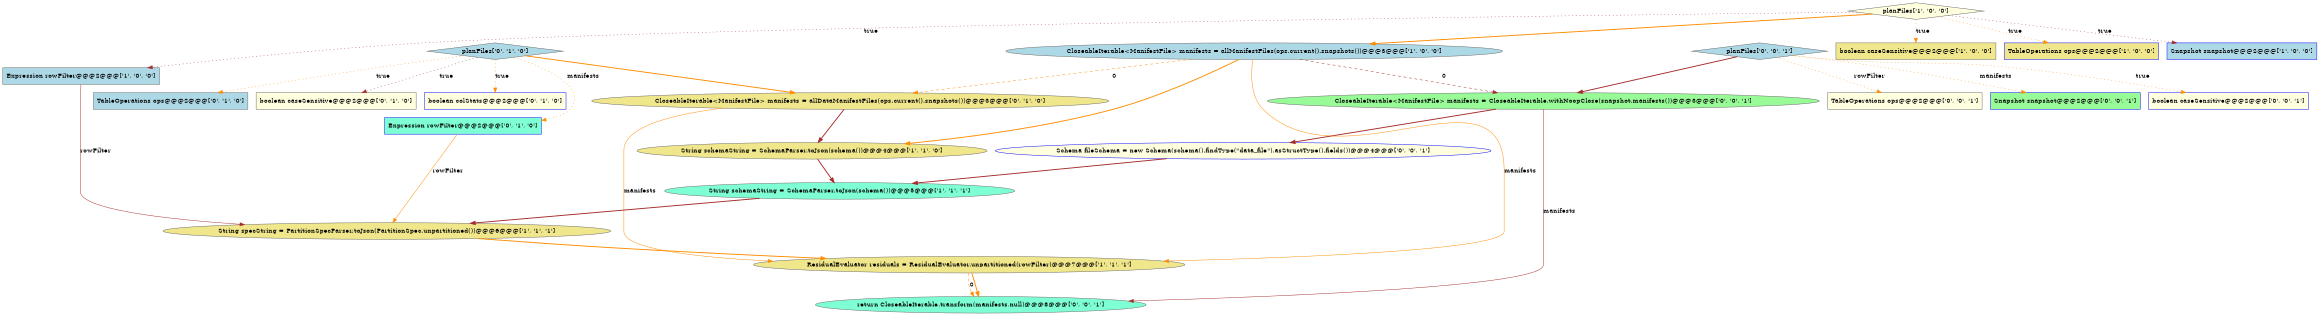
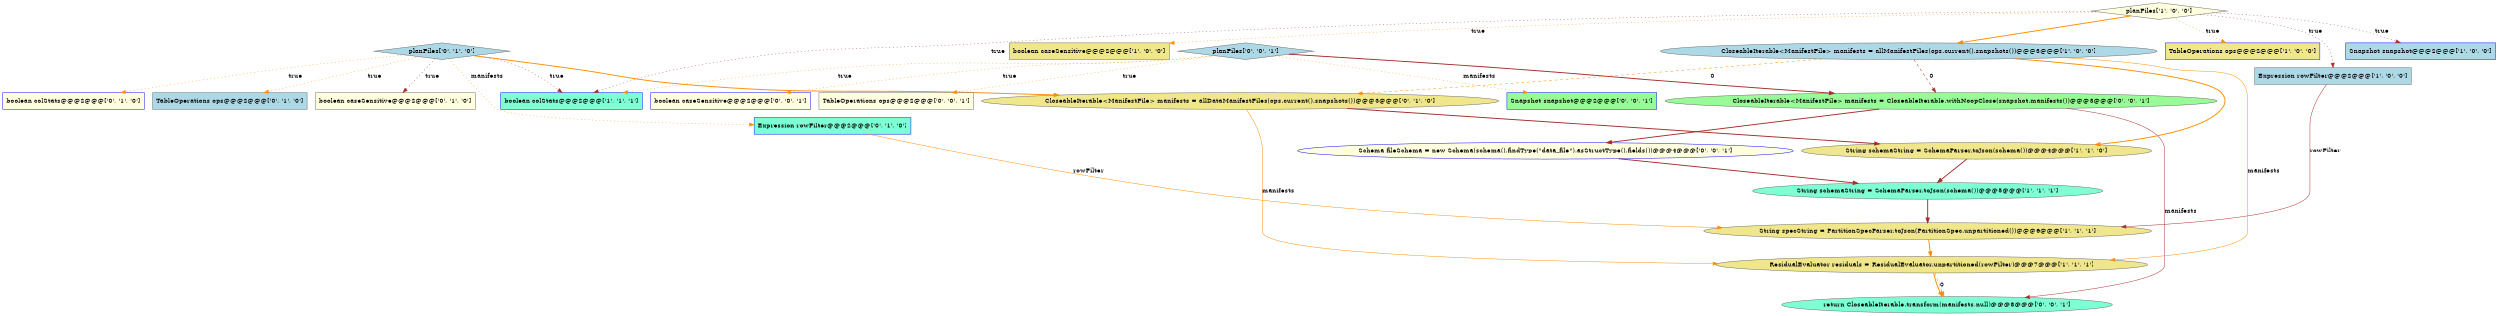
(1870, 76) -> (1130, 76)
none -> (572, 101)
